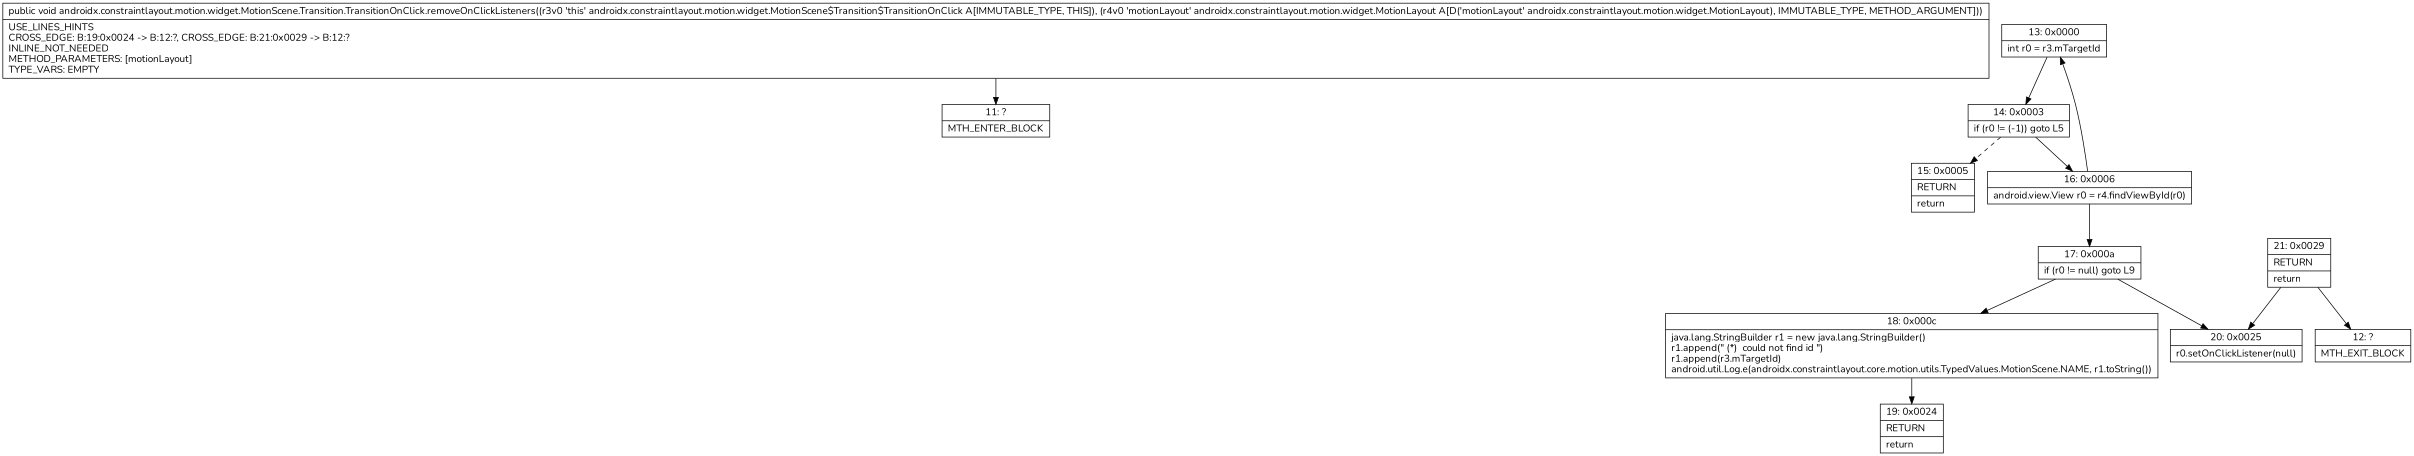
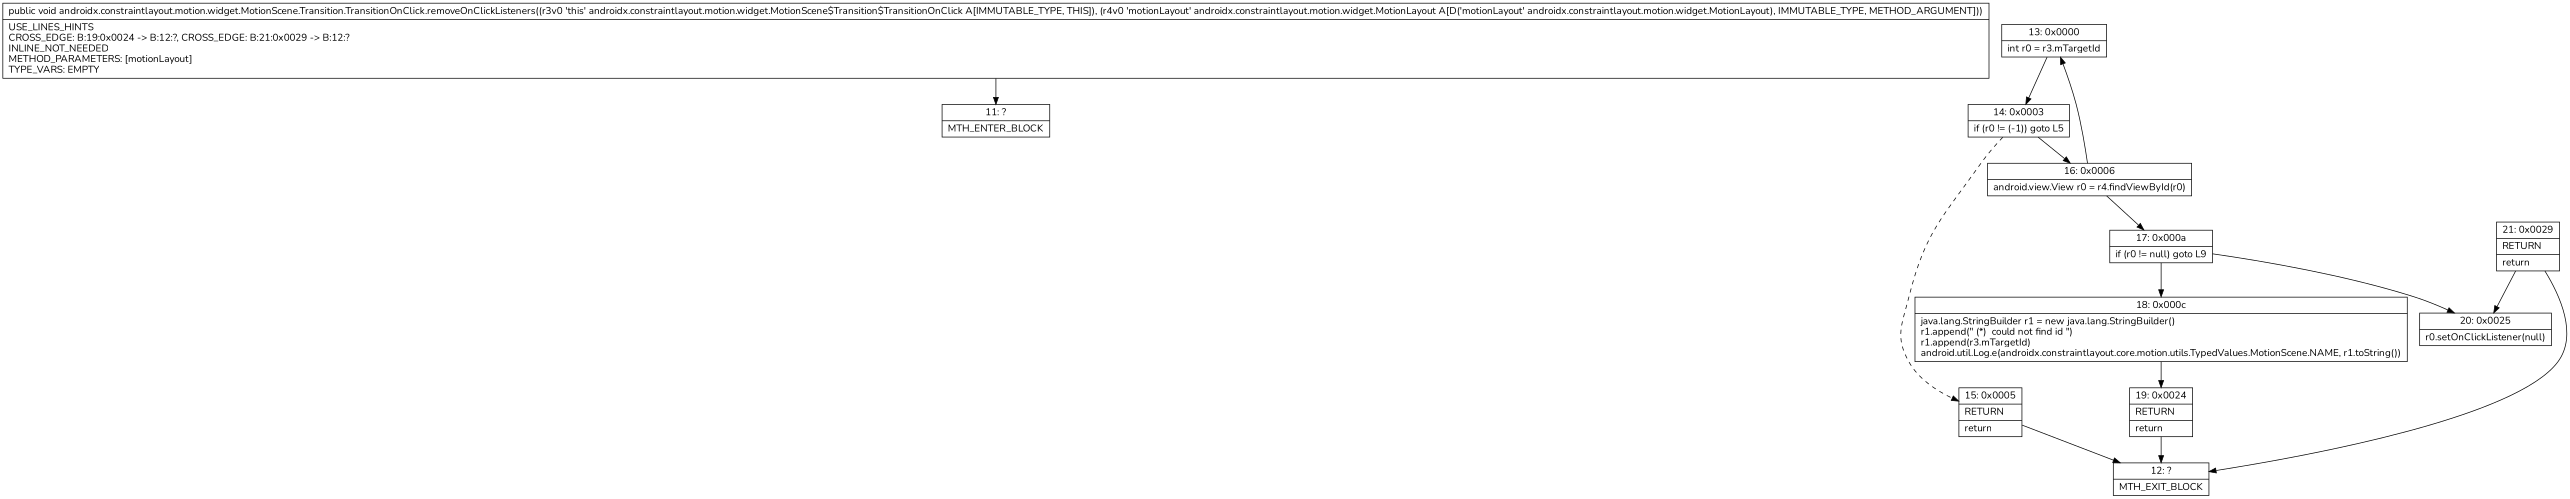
none -> (2068, 443)
none -> (2161, 446)
